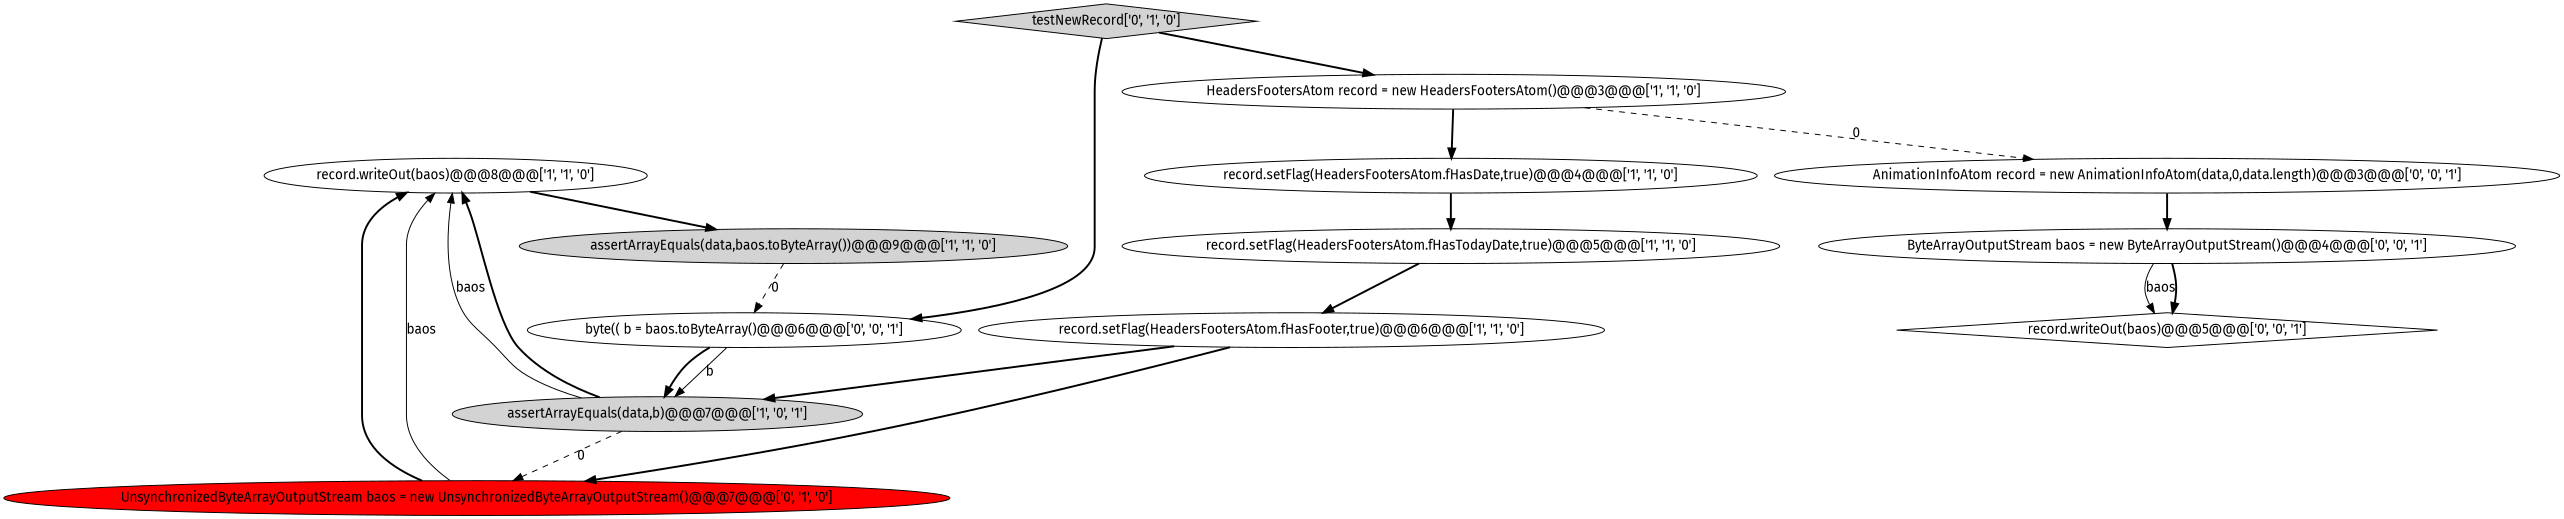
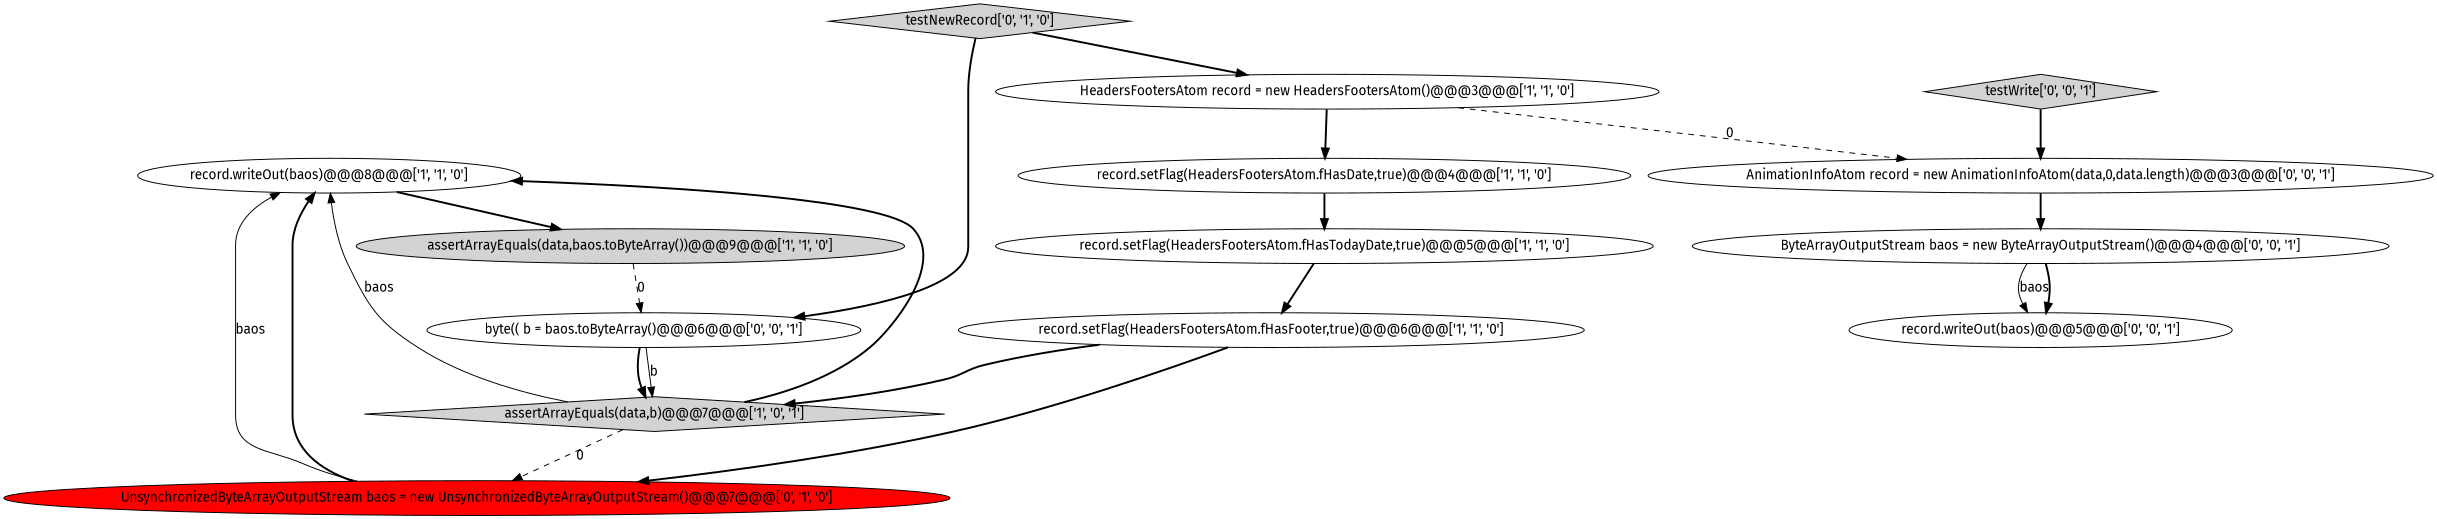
none -> (2041, 92)
(2167, 330) -> (2041, 330)
(657, 414) -> (655, 414)
